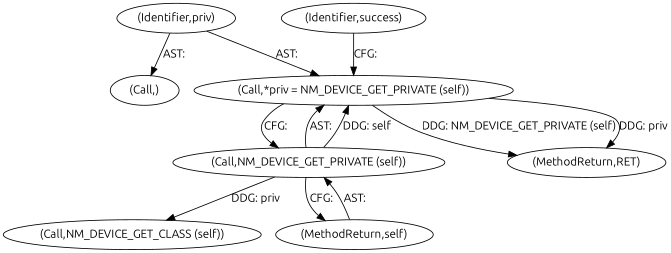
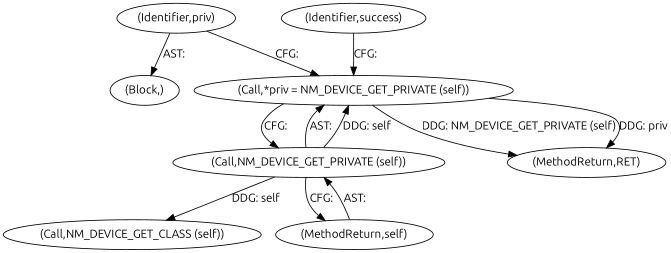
(289, 54) -> (289, 54)
(145, 90) -> (145, 90)
(256, 199) -> (256, 199)
